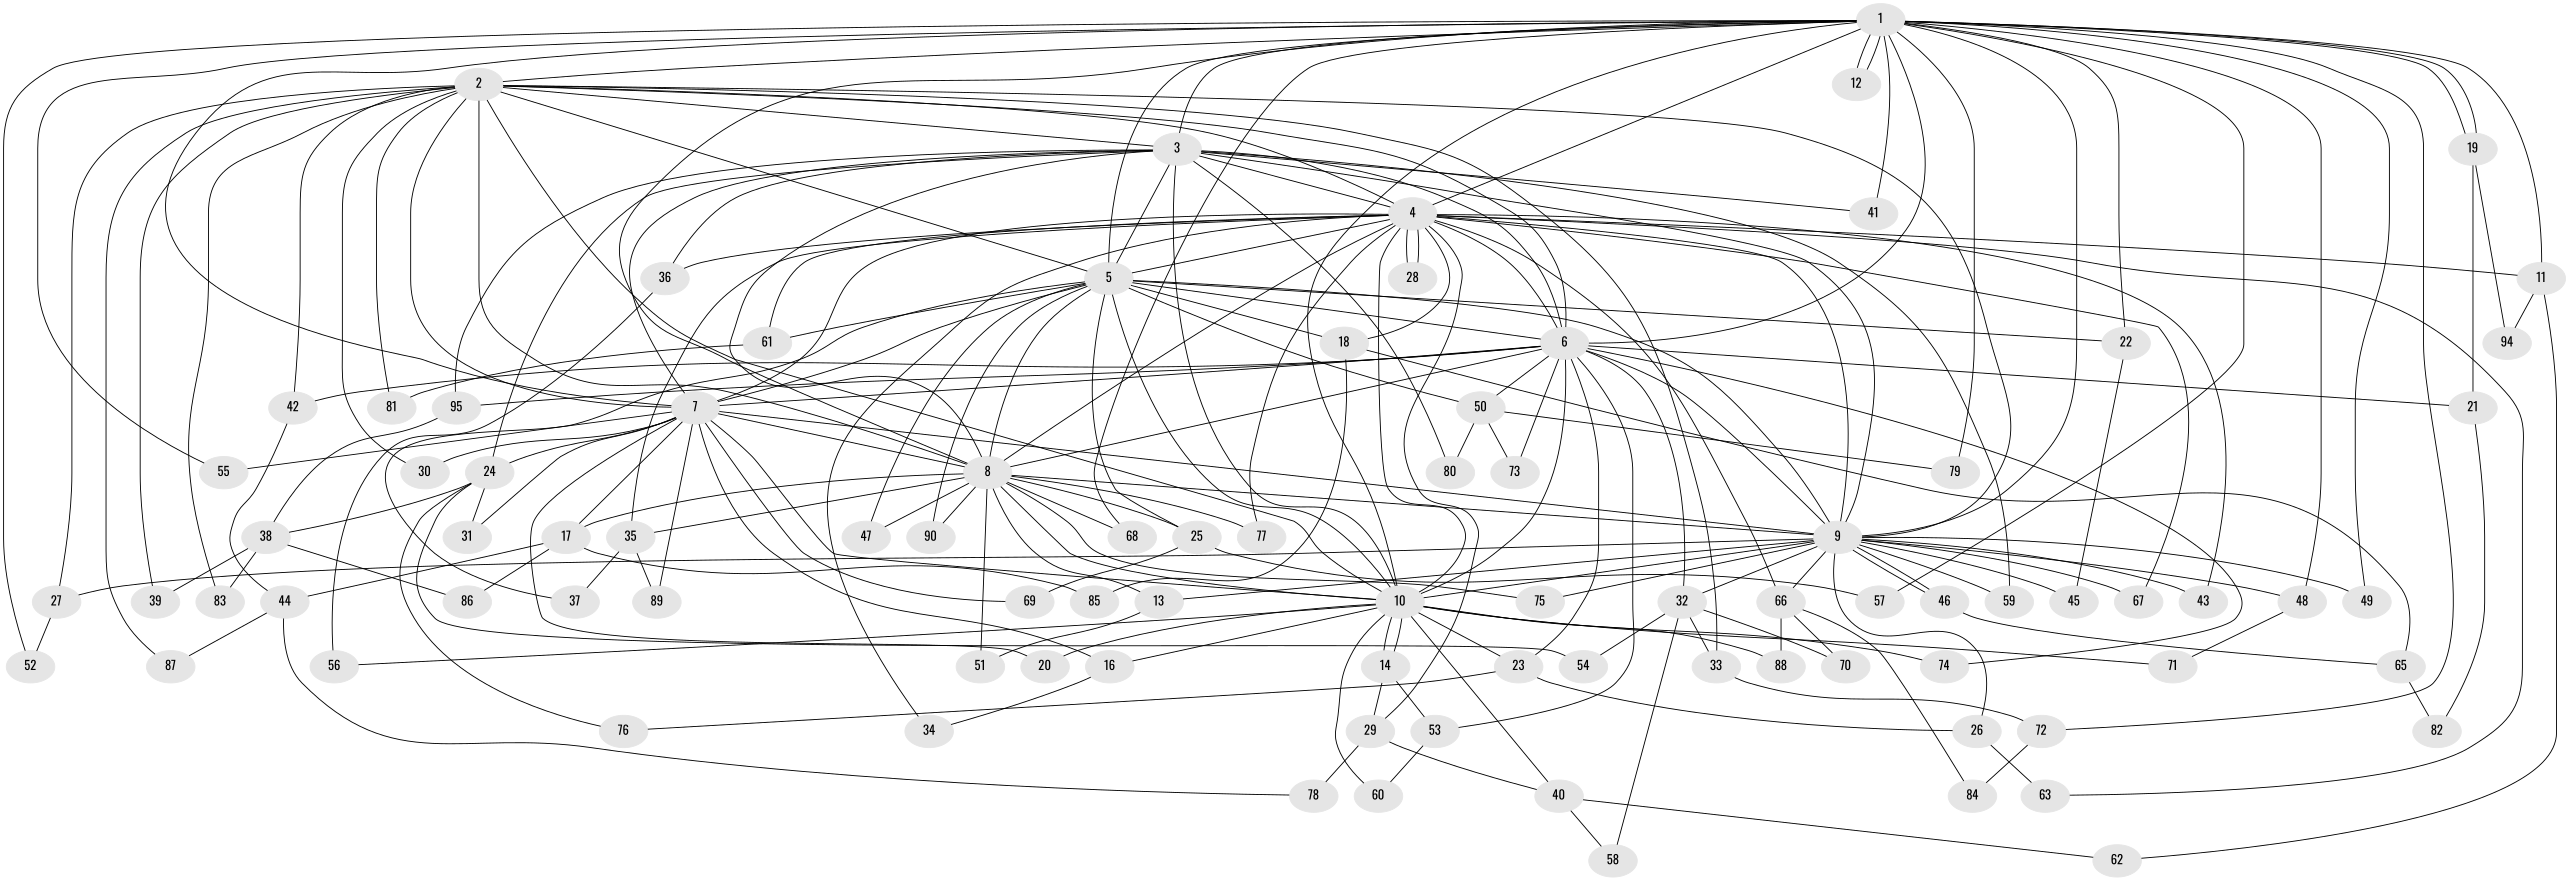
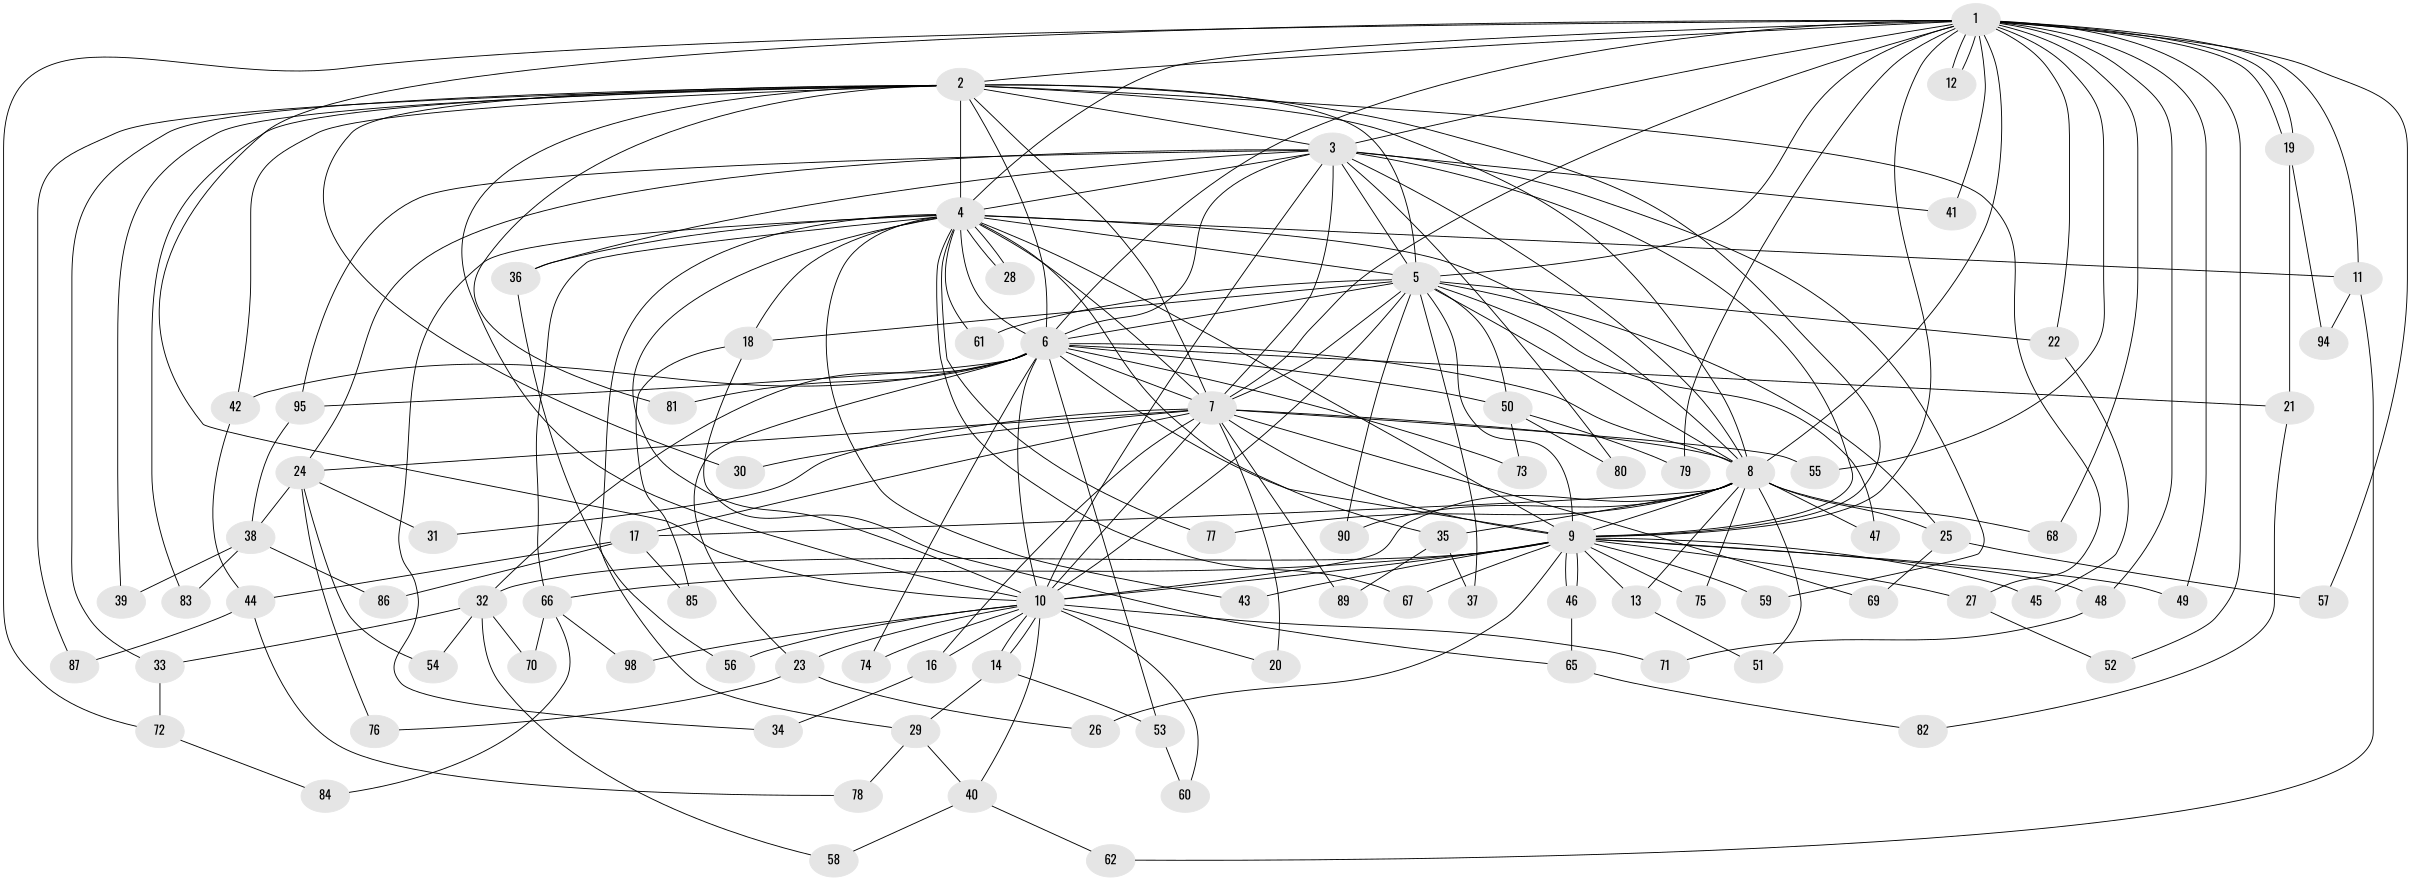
(567, 362) -> (861, 381)
(1781, 667) -> (631, 667)
(2045, 796) -> none
